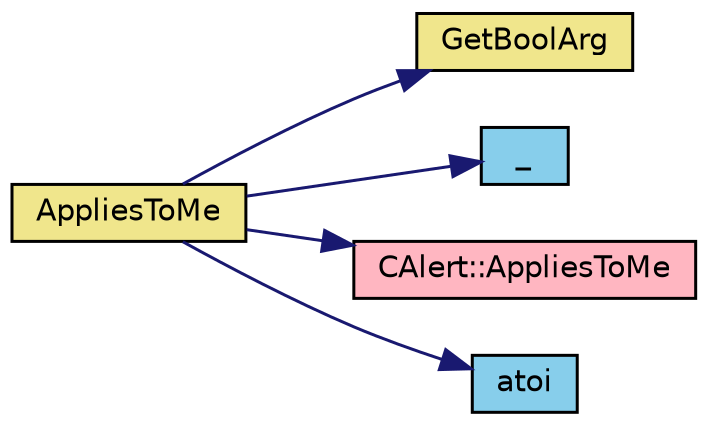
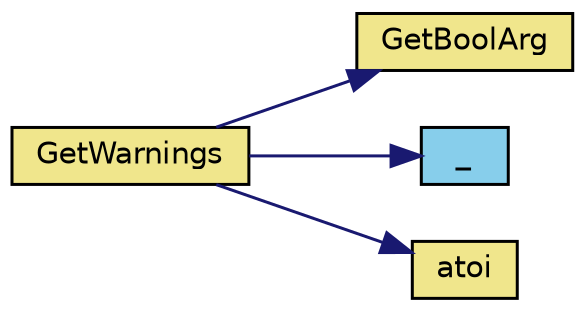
(129, 213) -> (130, 156)
(525, 270) -> none
(525, 384) -> (465, 270)
